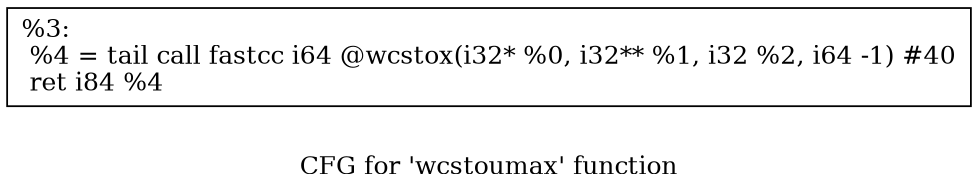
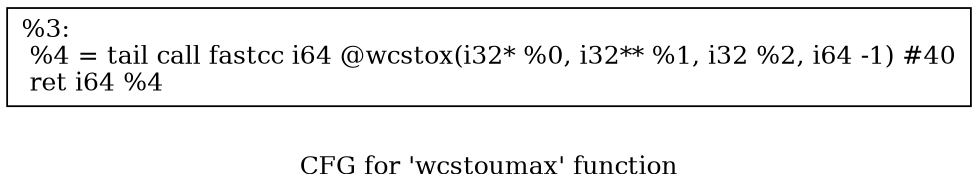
(93, 83) -> (93, 83)
